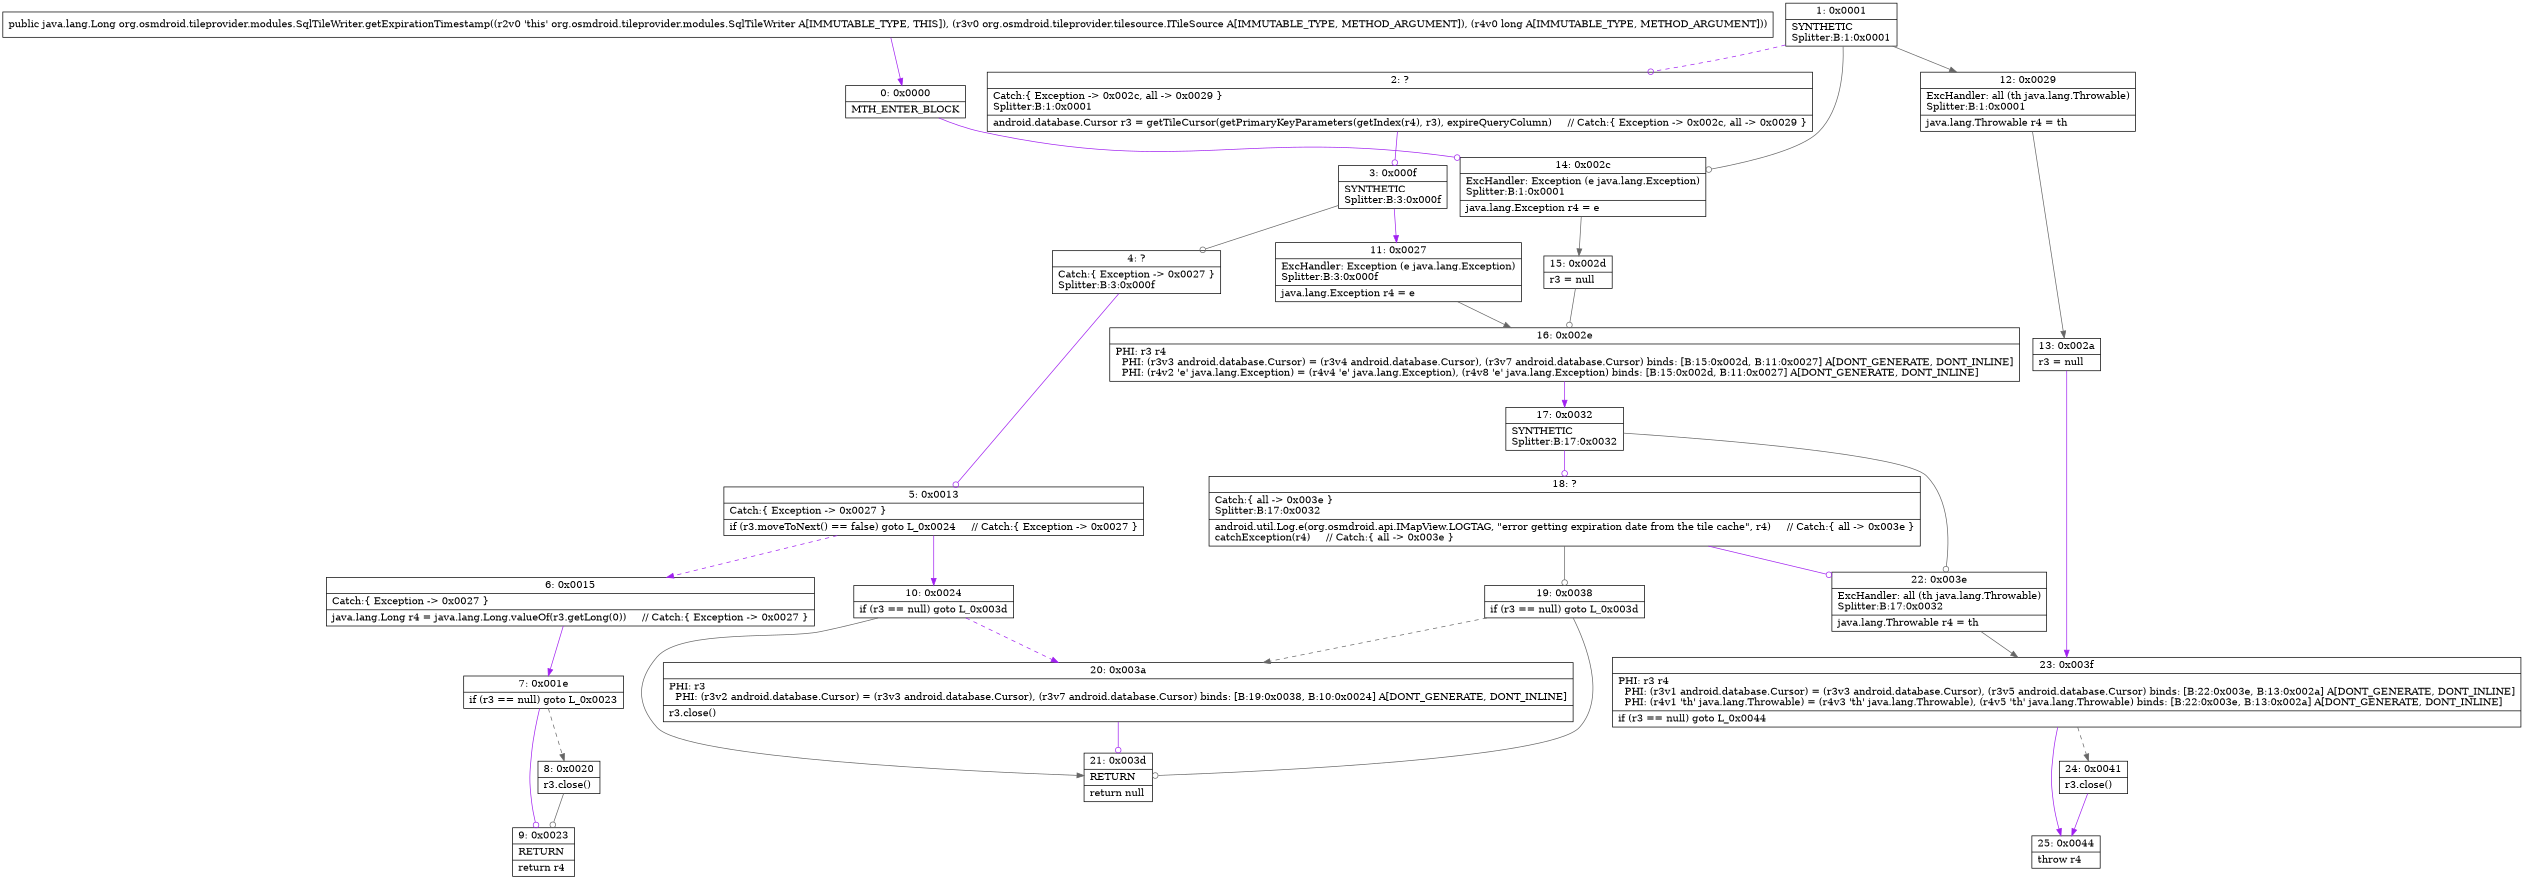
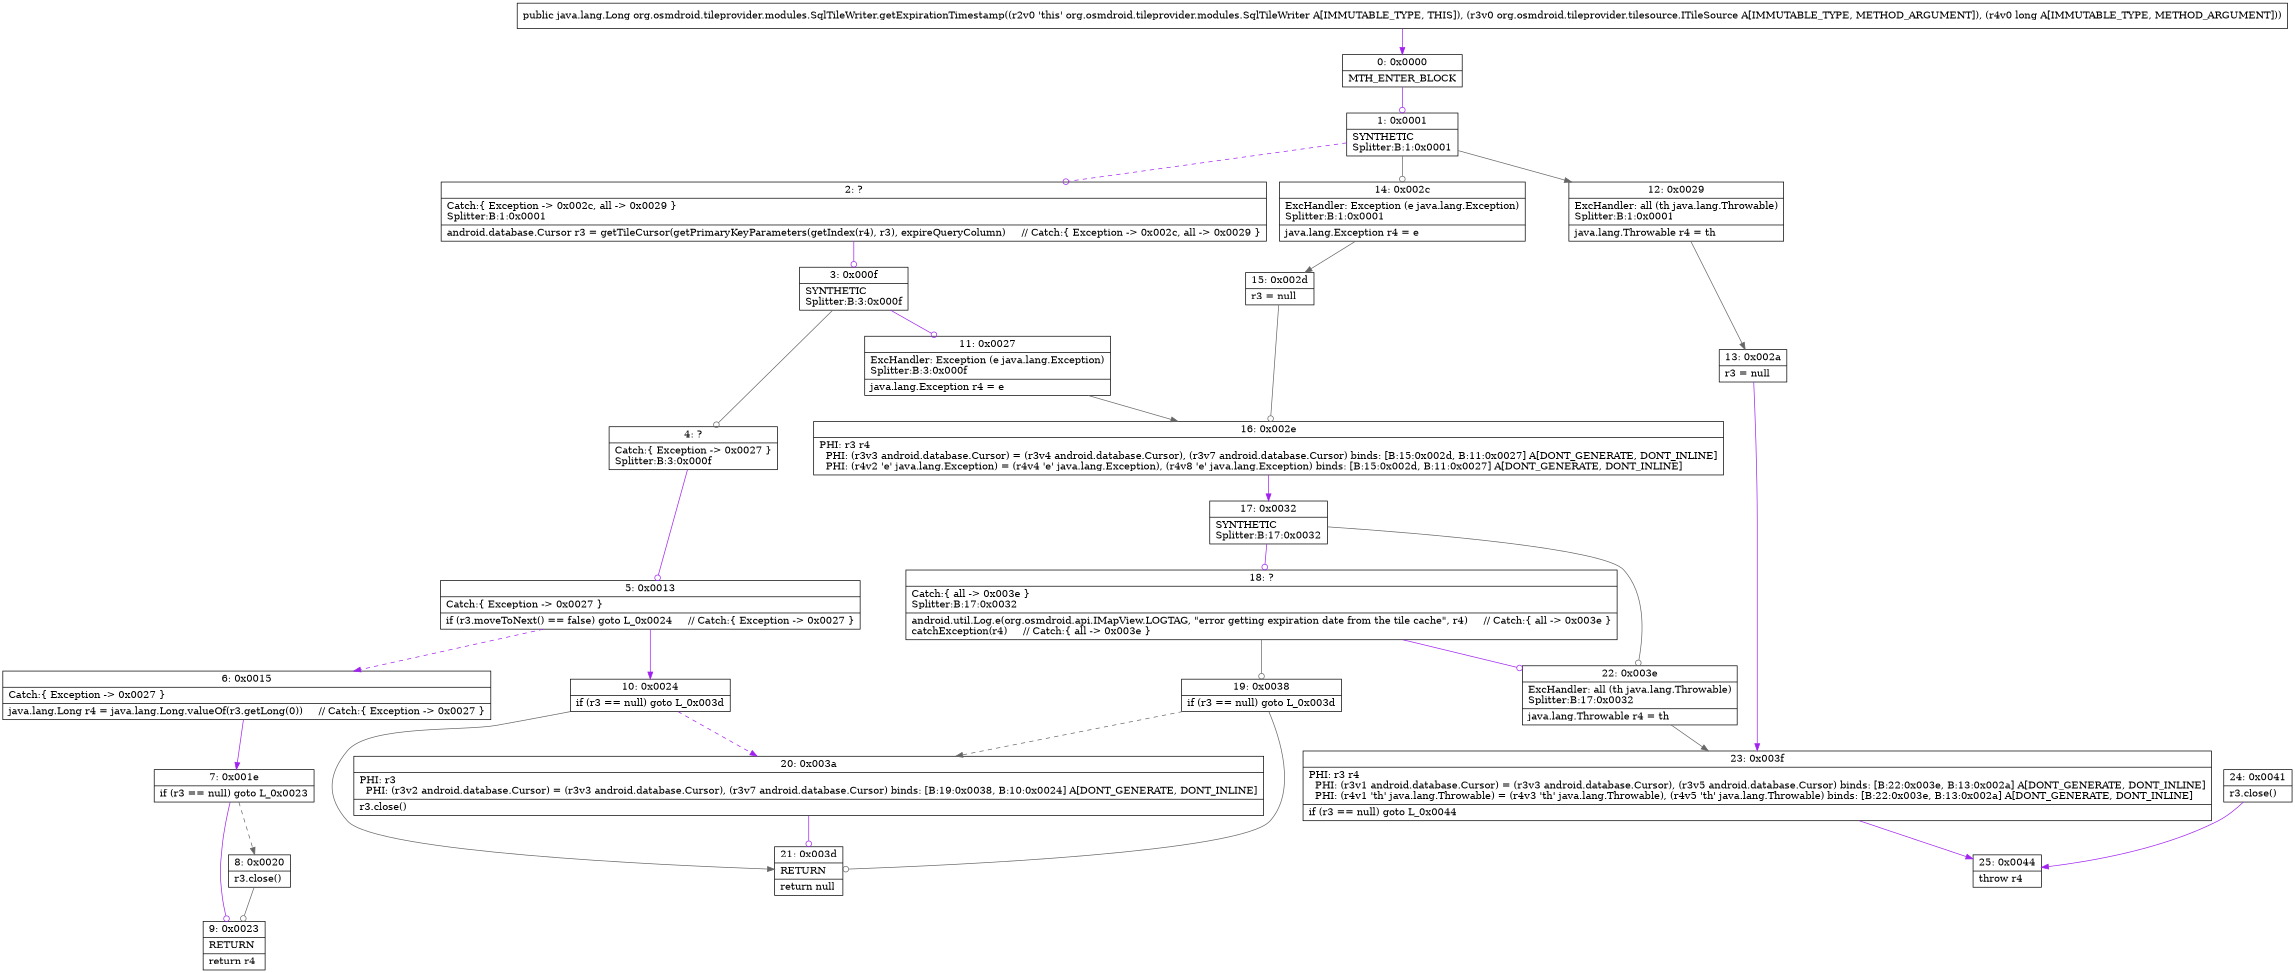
(1195, 151) -> (1402, 97)
(1395, 222) -> (911, 322)
(2082, 741) -> none
